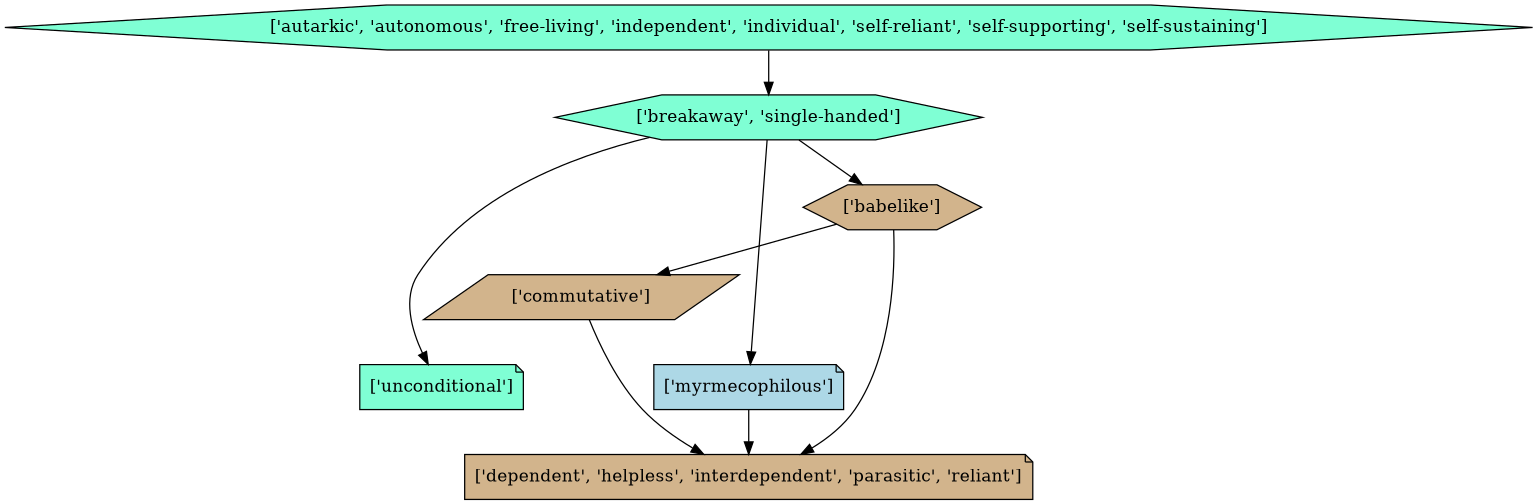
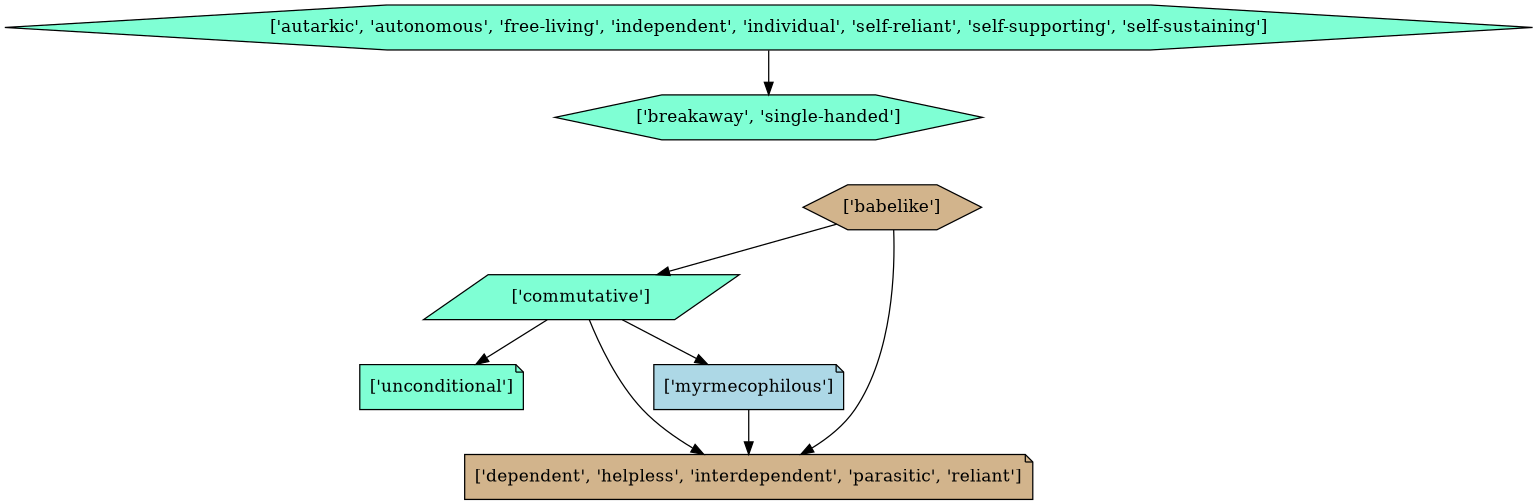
(825, 159) -> none
(486, 207) -> (517, 339)
(760, 235) -> (659, 339)
(581, 297) -> (581, 297)
